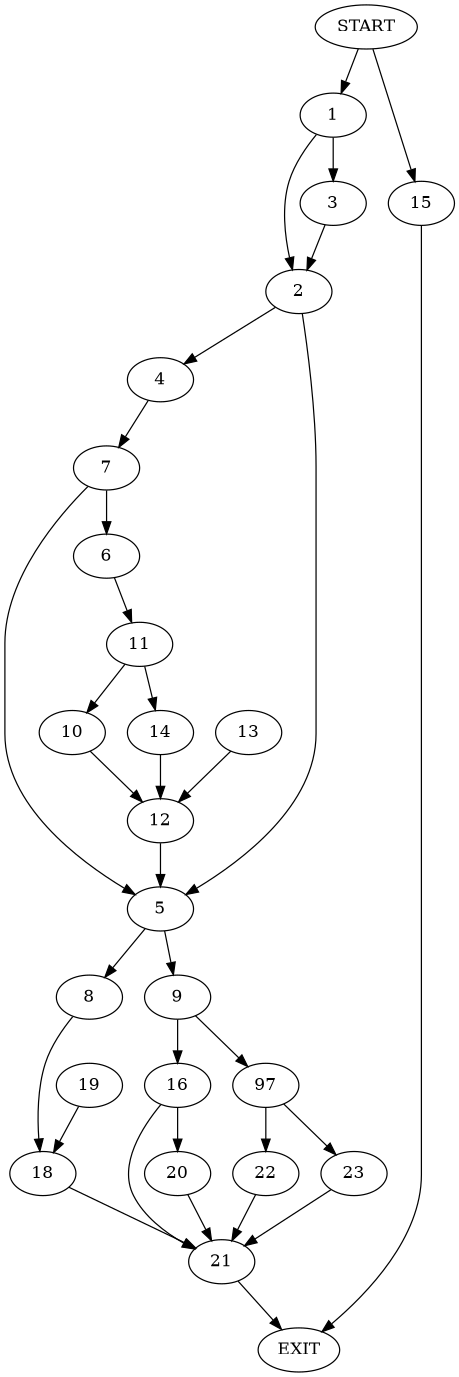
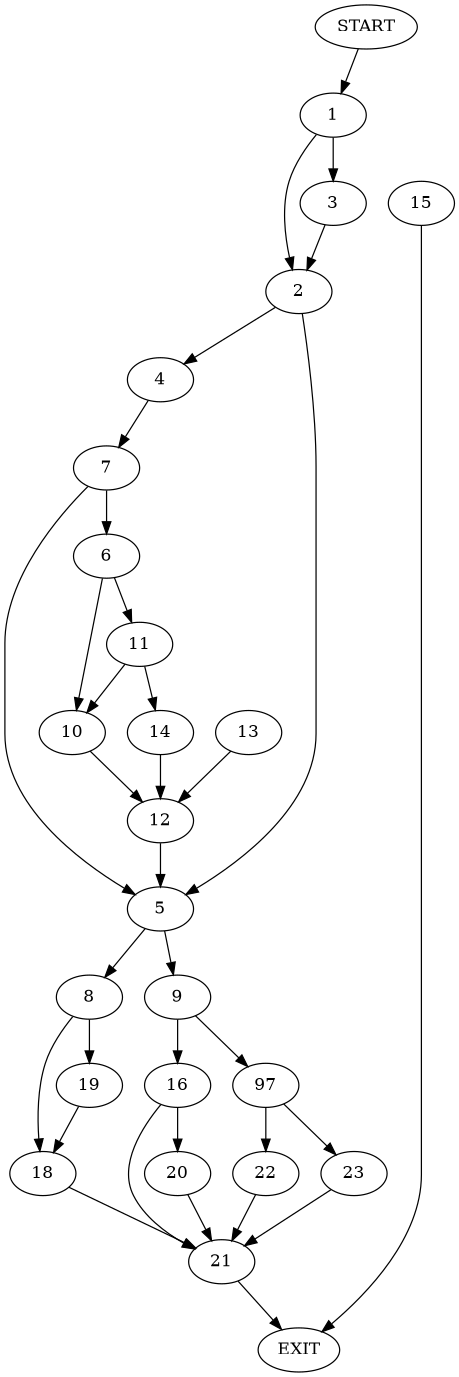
(392, 109) -> none
none -> (91, 638)
none -> (89, 1035)
